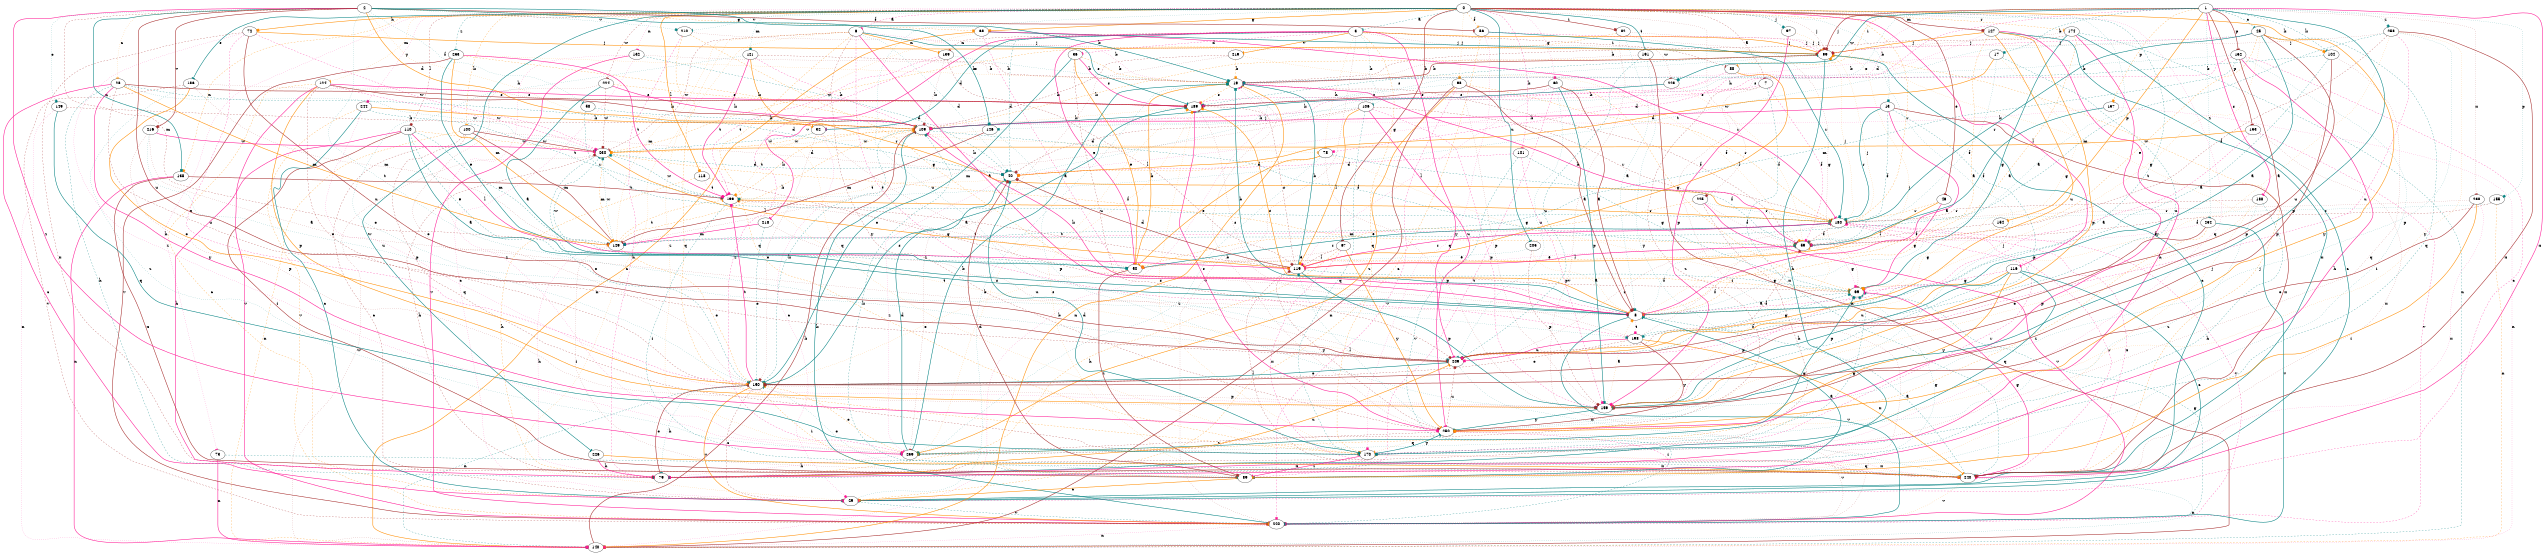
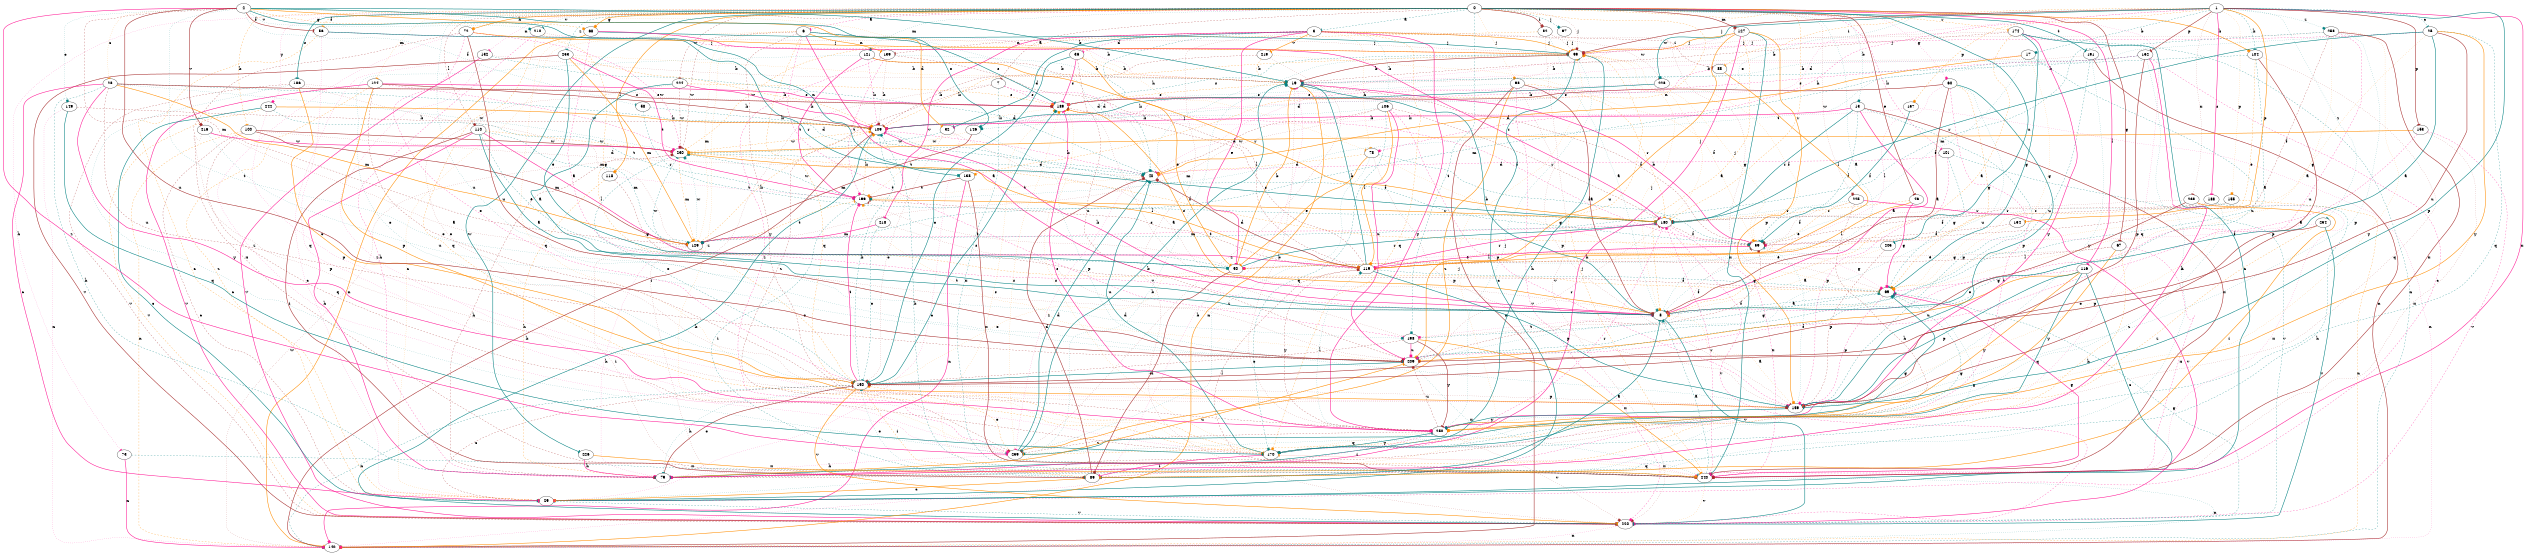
(2454, 19) -> (2239, 98)
(1677, 219) -> none
(1650, 258) -> (1819, 247)
(1735, 338) -> (1803, 317)
